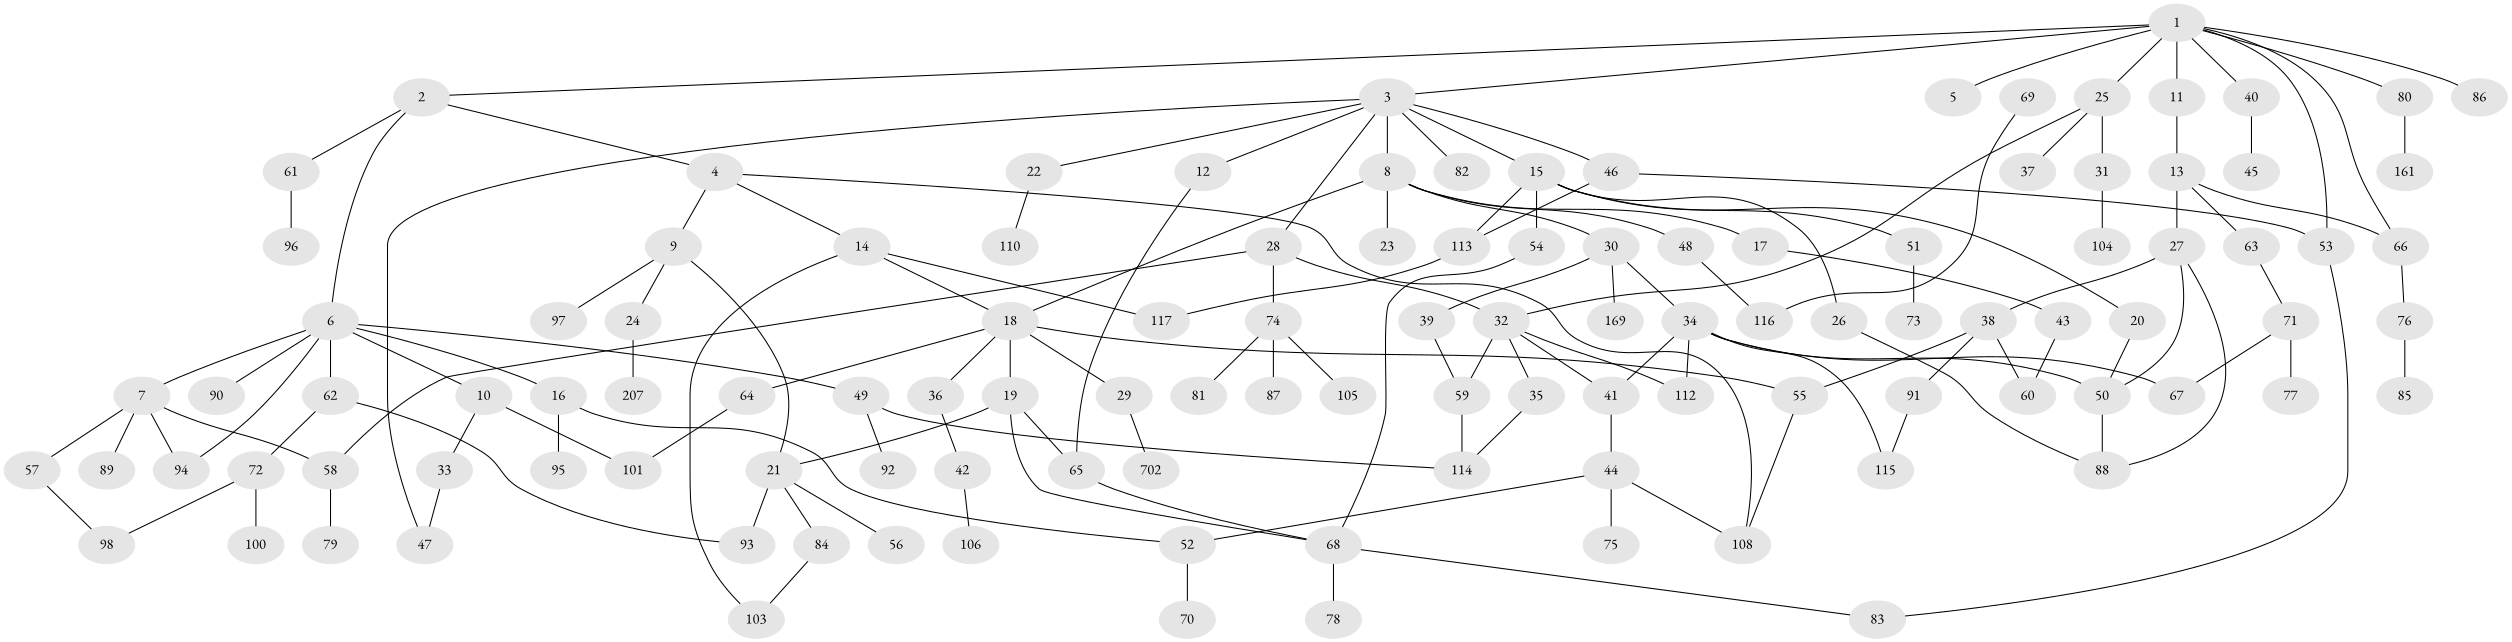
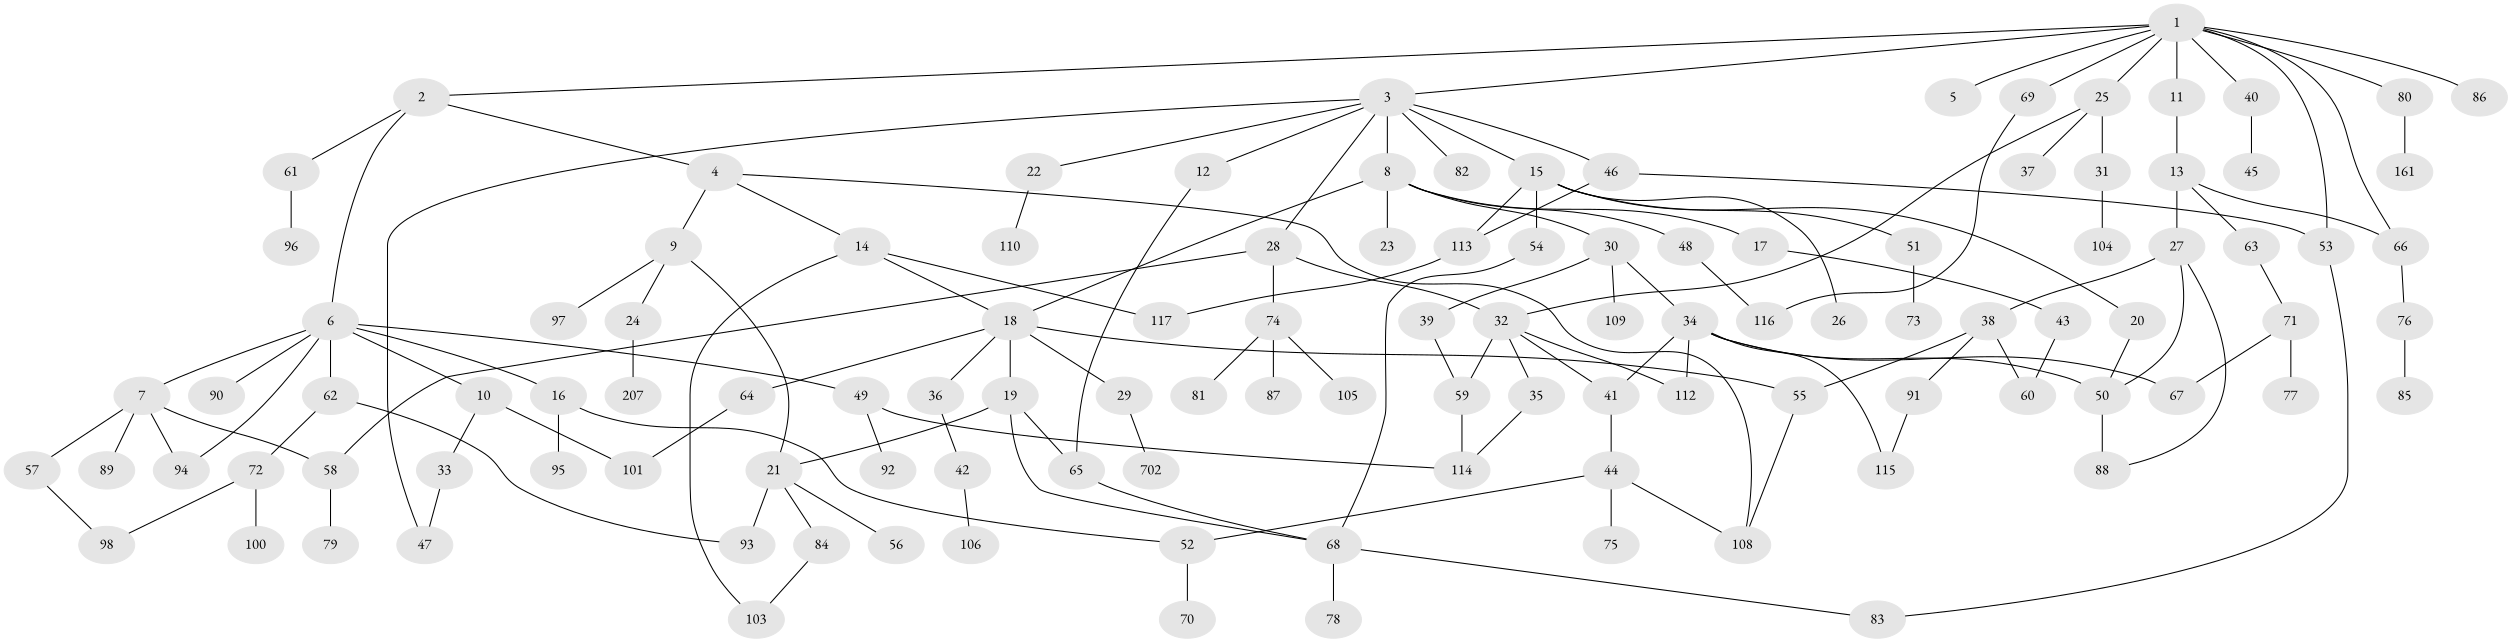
none -> (2102, 60)
(1615, 321) -> (1615, 321)
(1970, 395) -> none
